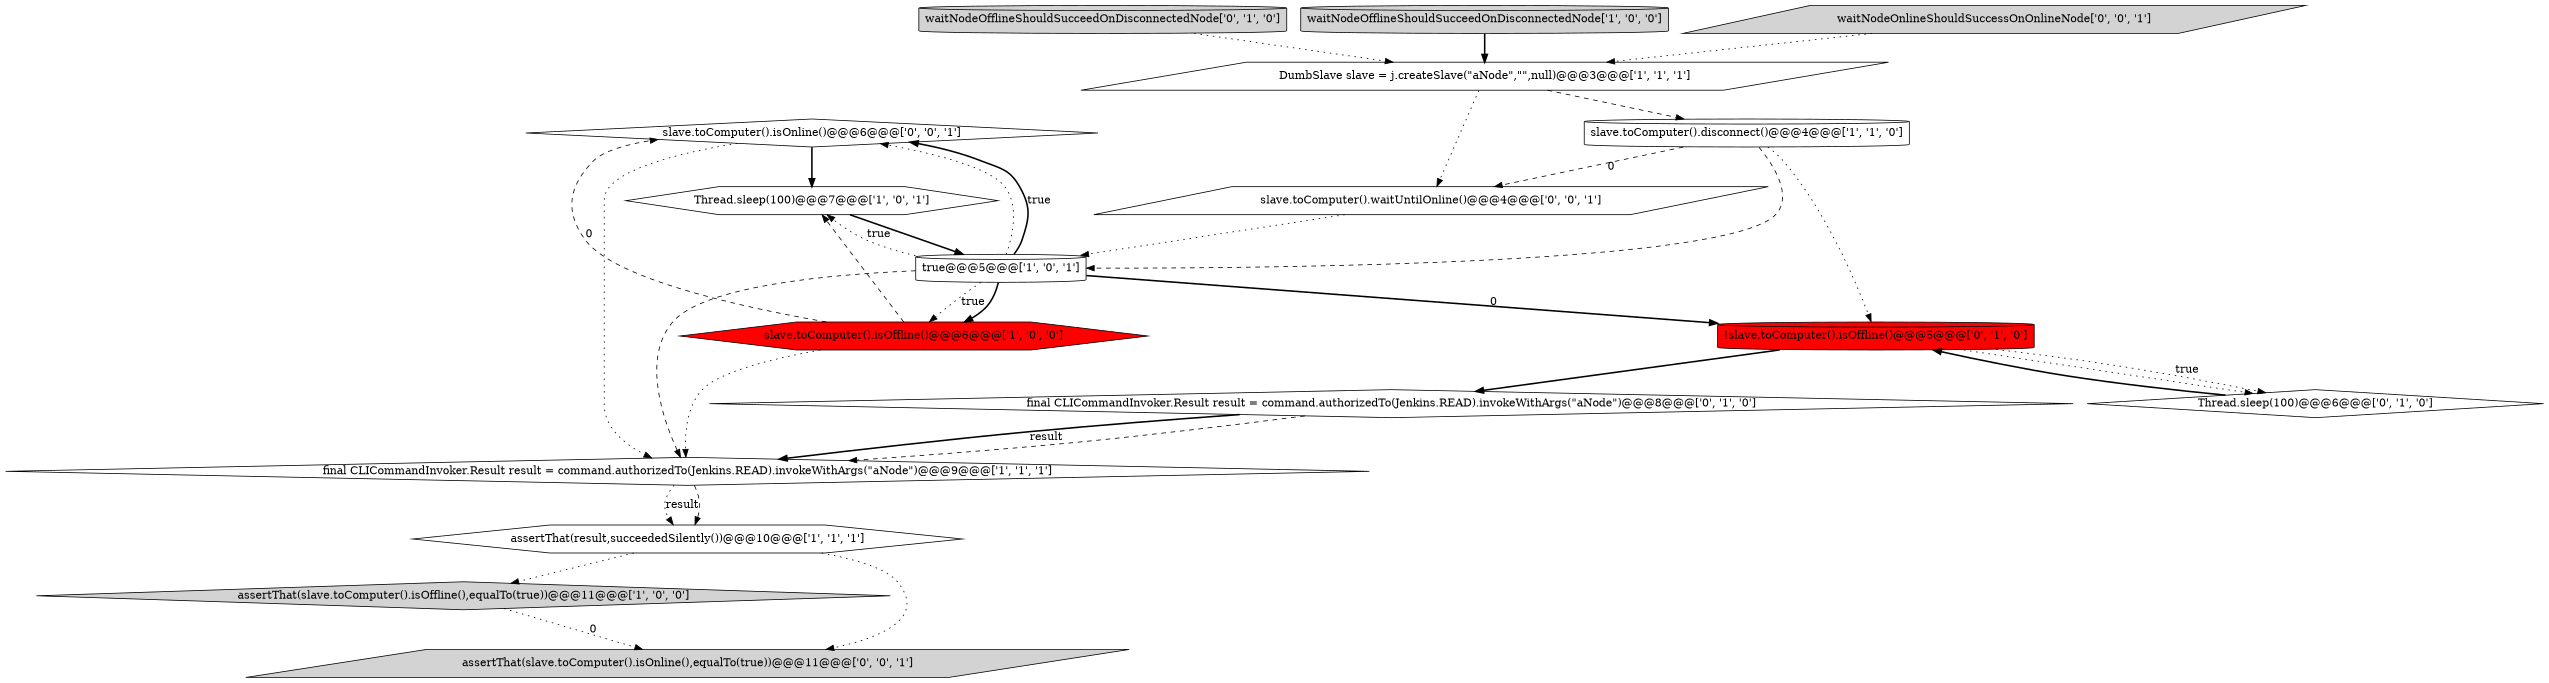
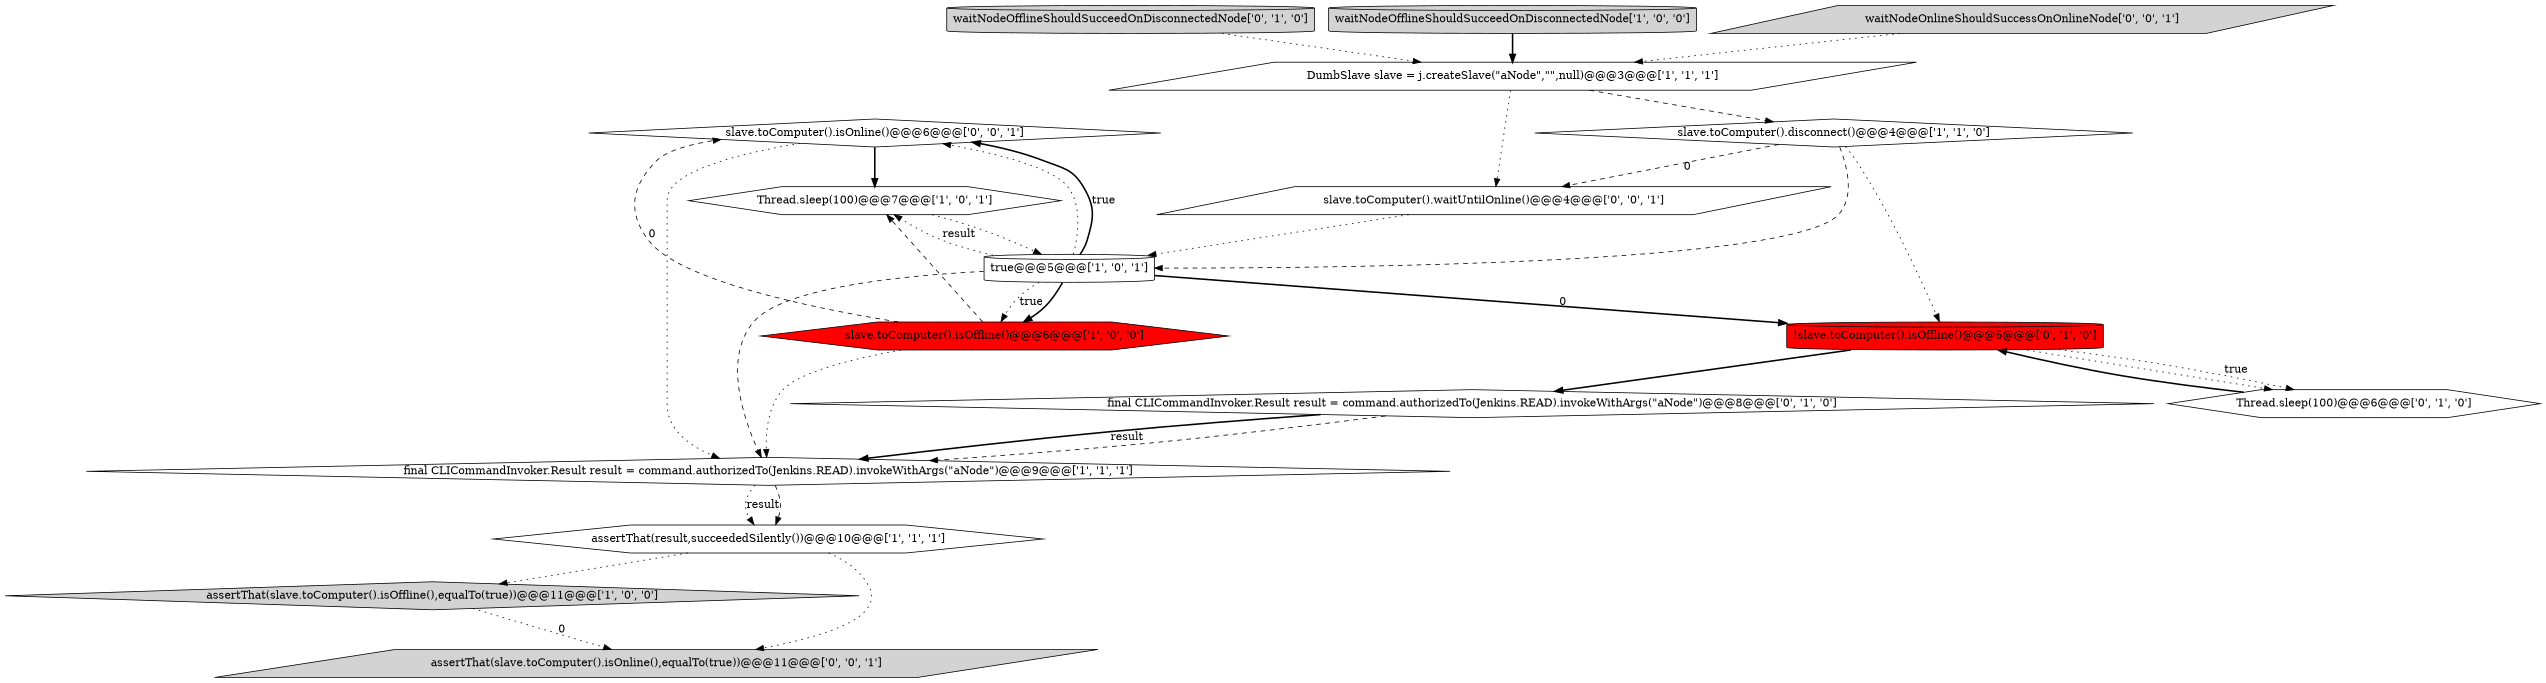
(1747, 133) -> (1834, 133)
(903, 233) -> (984, 230)
(879, 234) -> (959, 234)
(2315, 404) -> (2354, 404)
